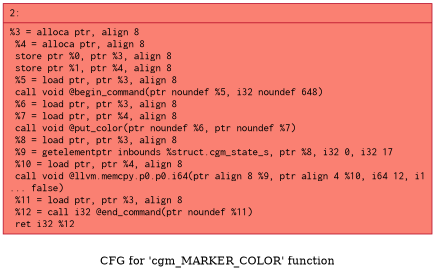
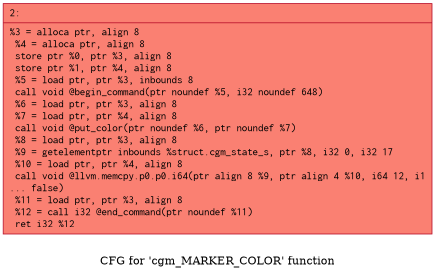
(94, 80) -> (102, 80)
